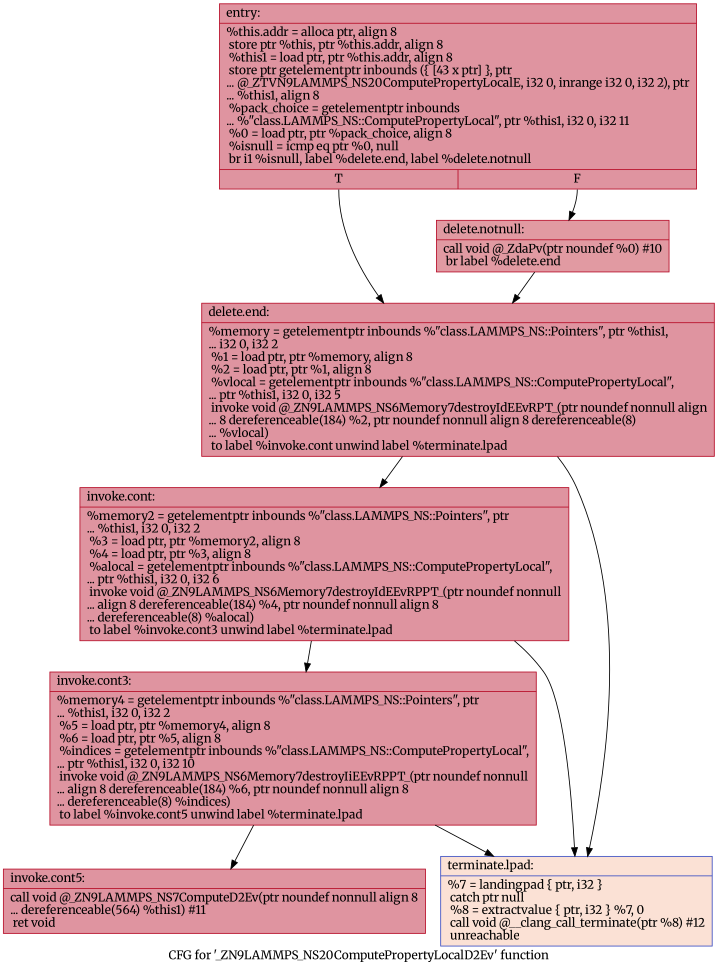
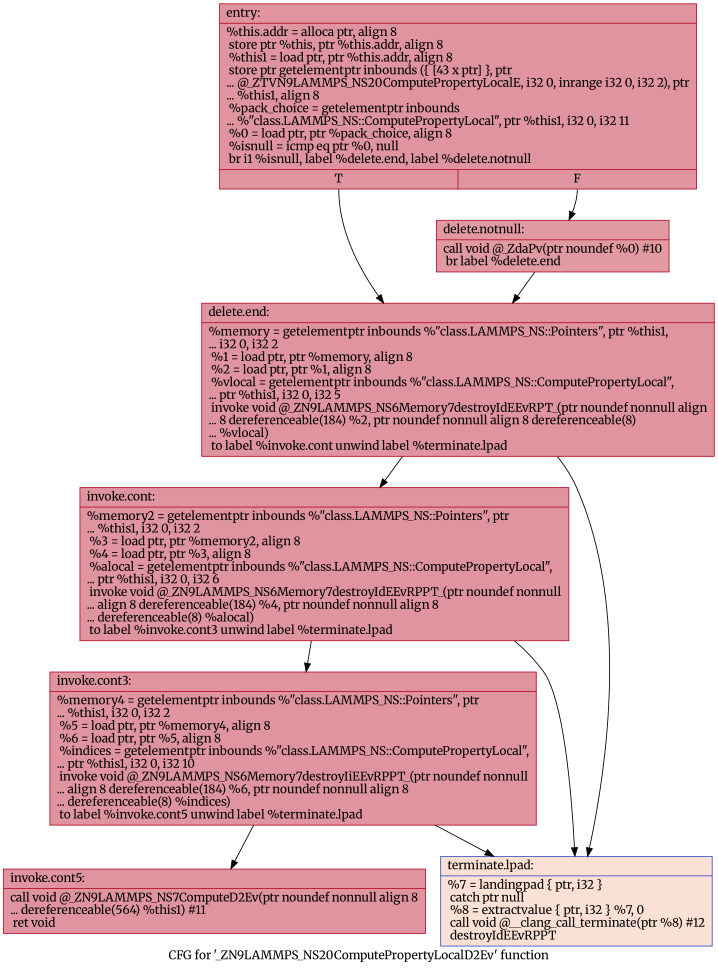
(484, 936) -> (502, 936)
